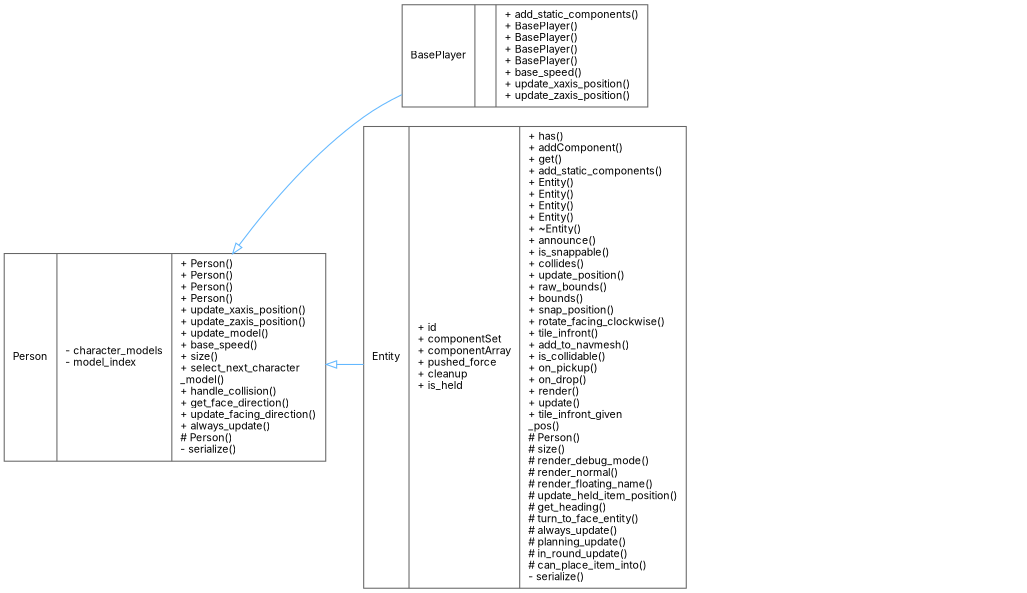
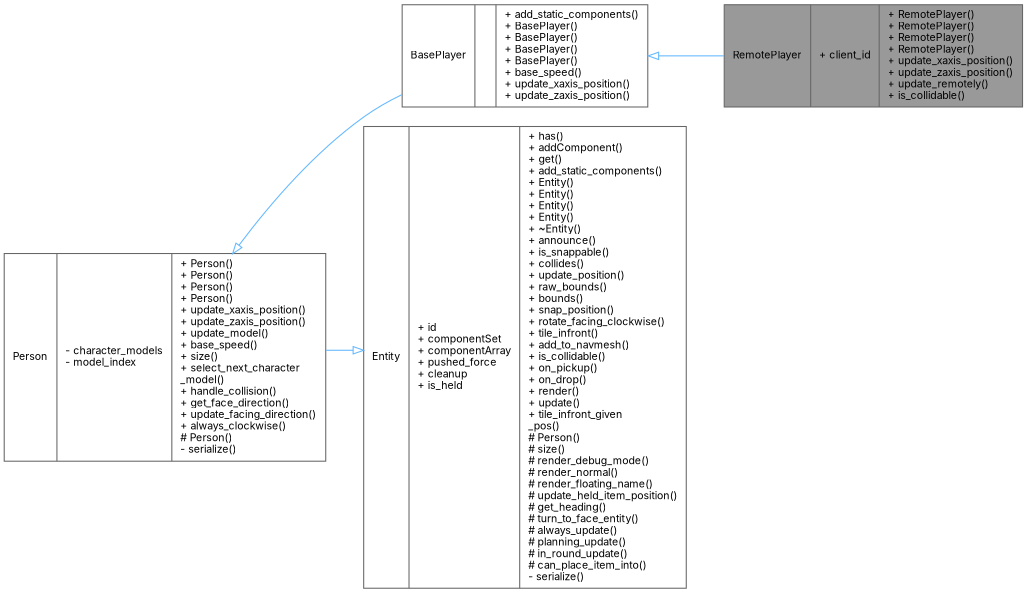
none -> (873, 56)
(350, 364) -> (340, 350)
(226, 426) -> (233, 426)
